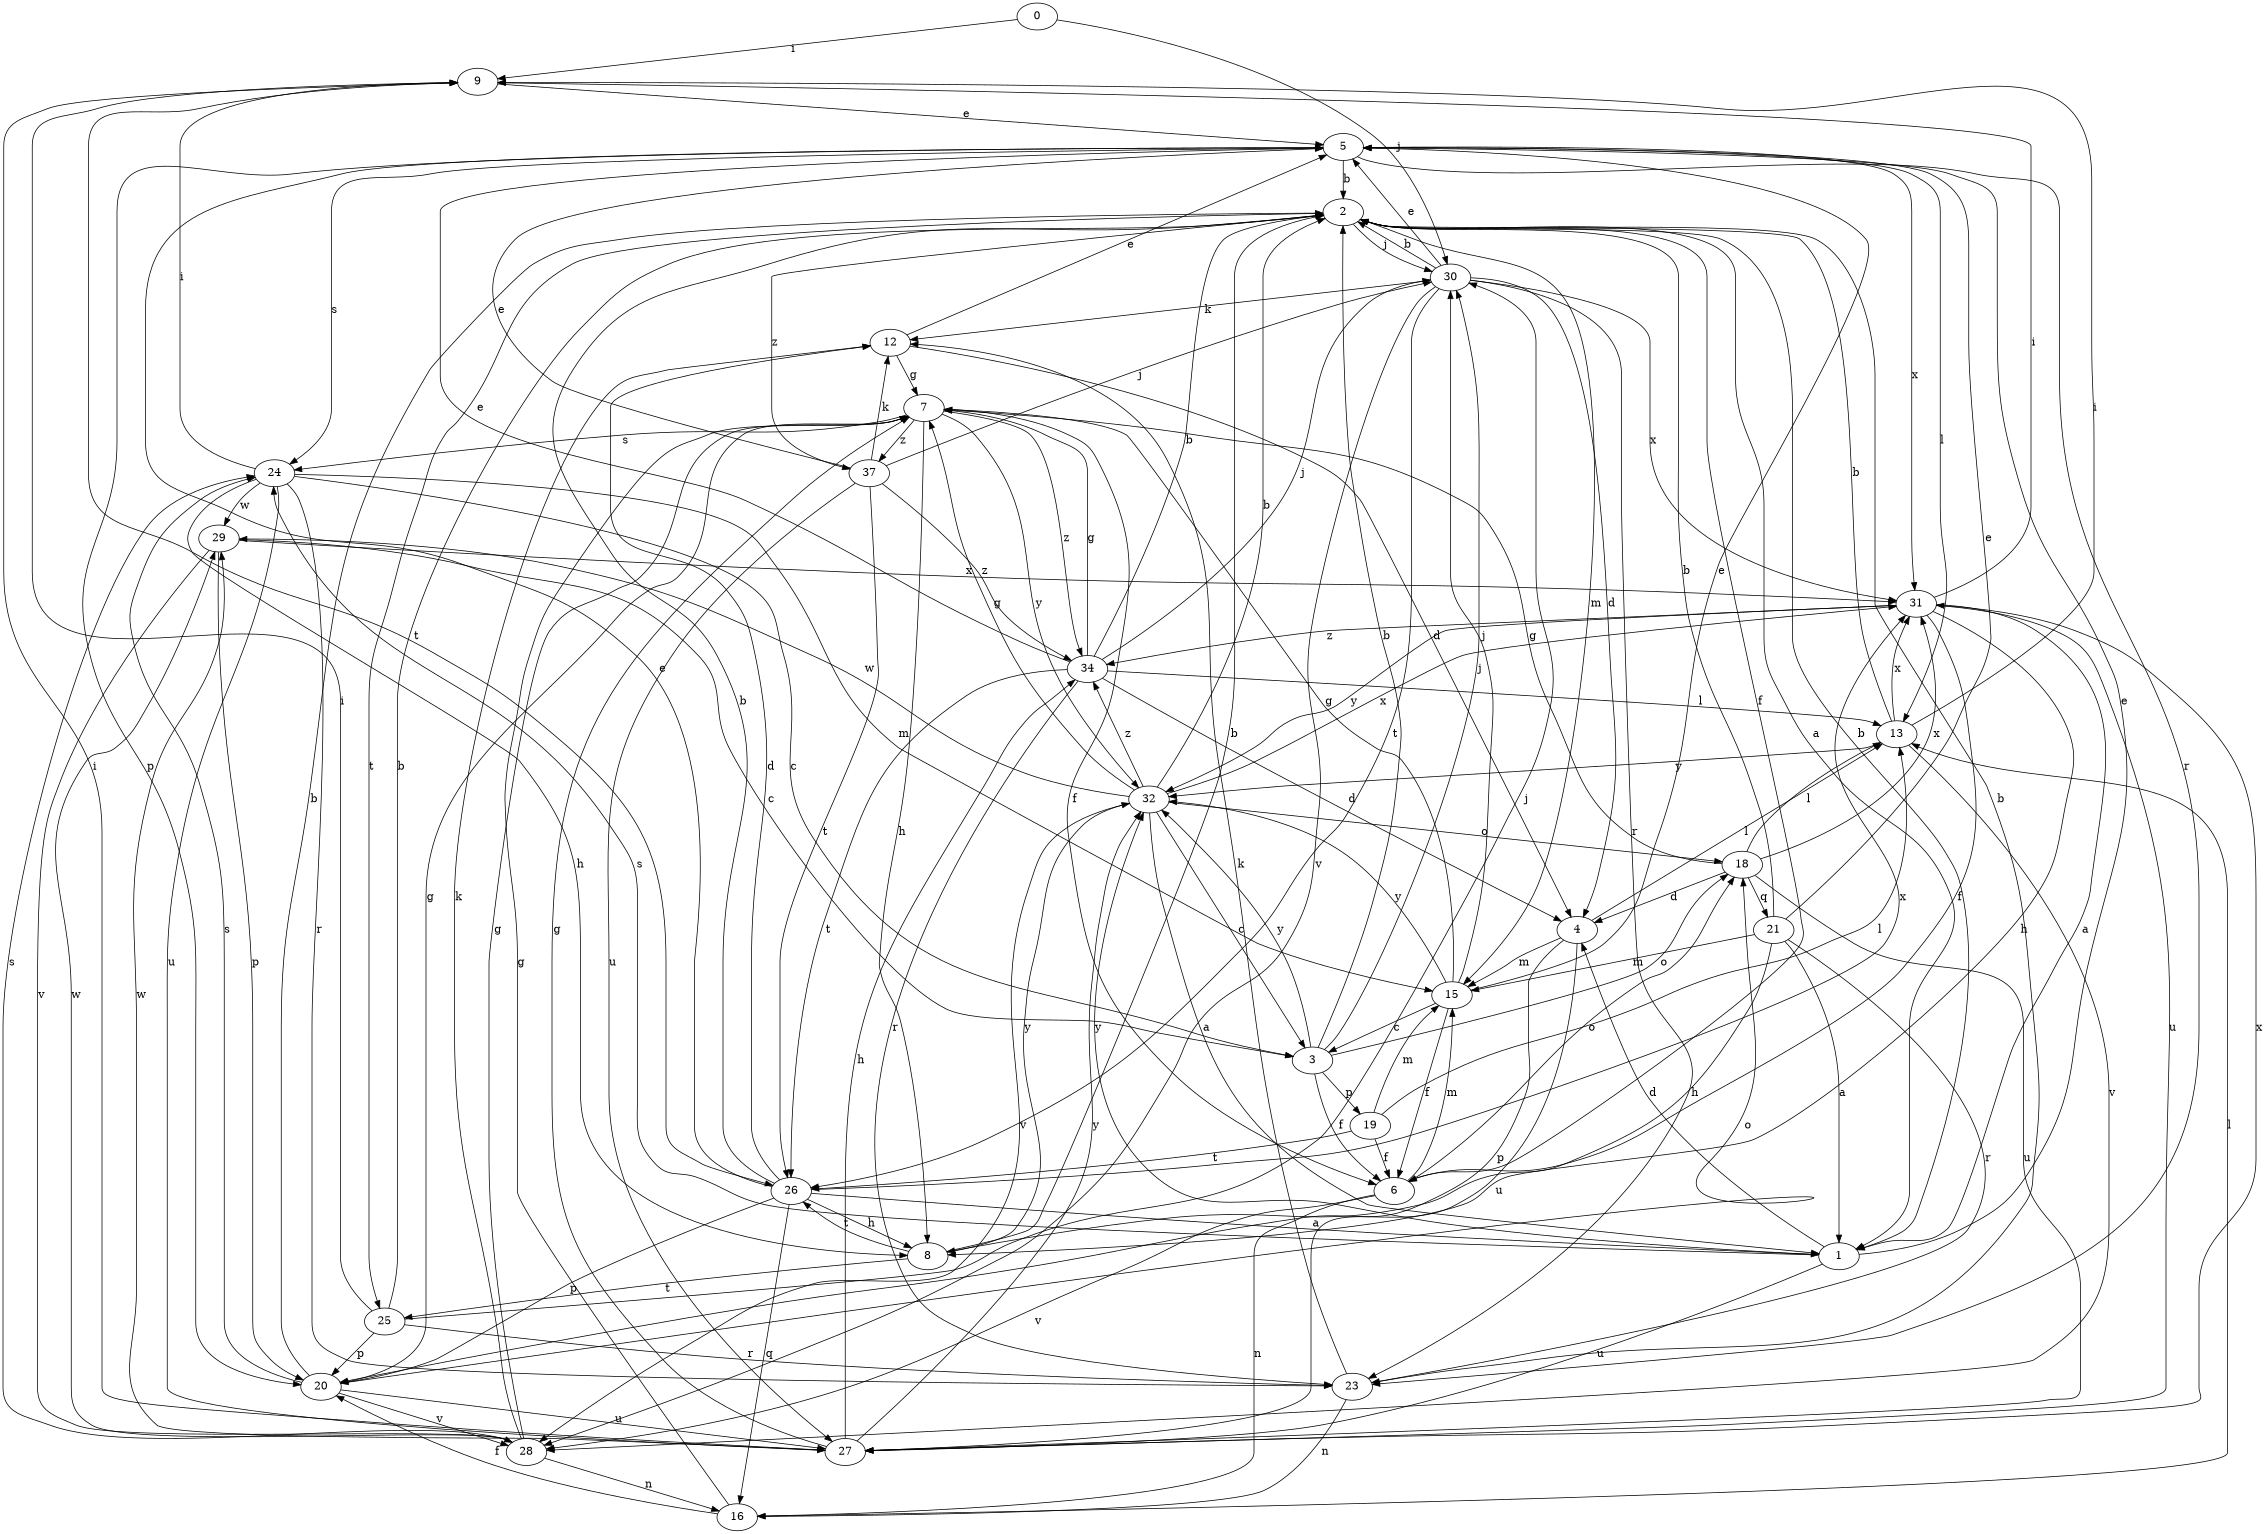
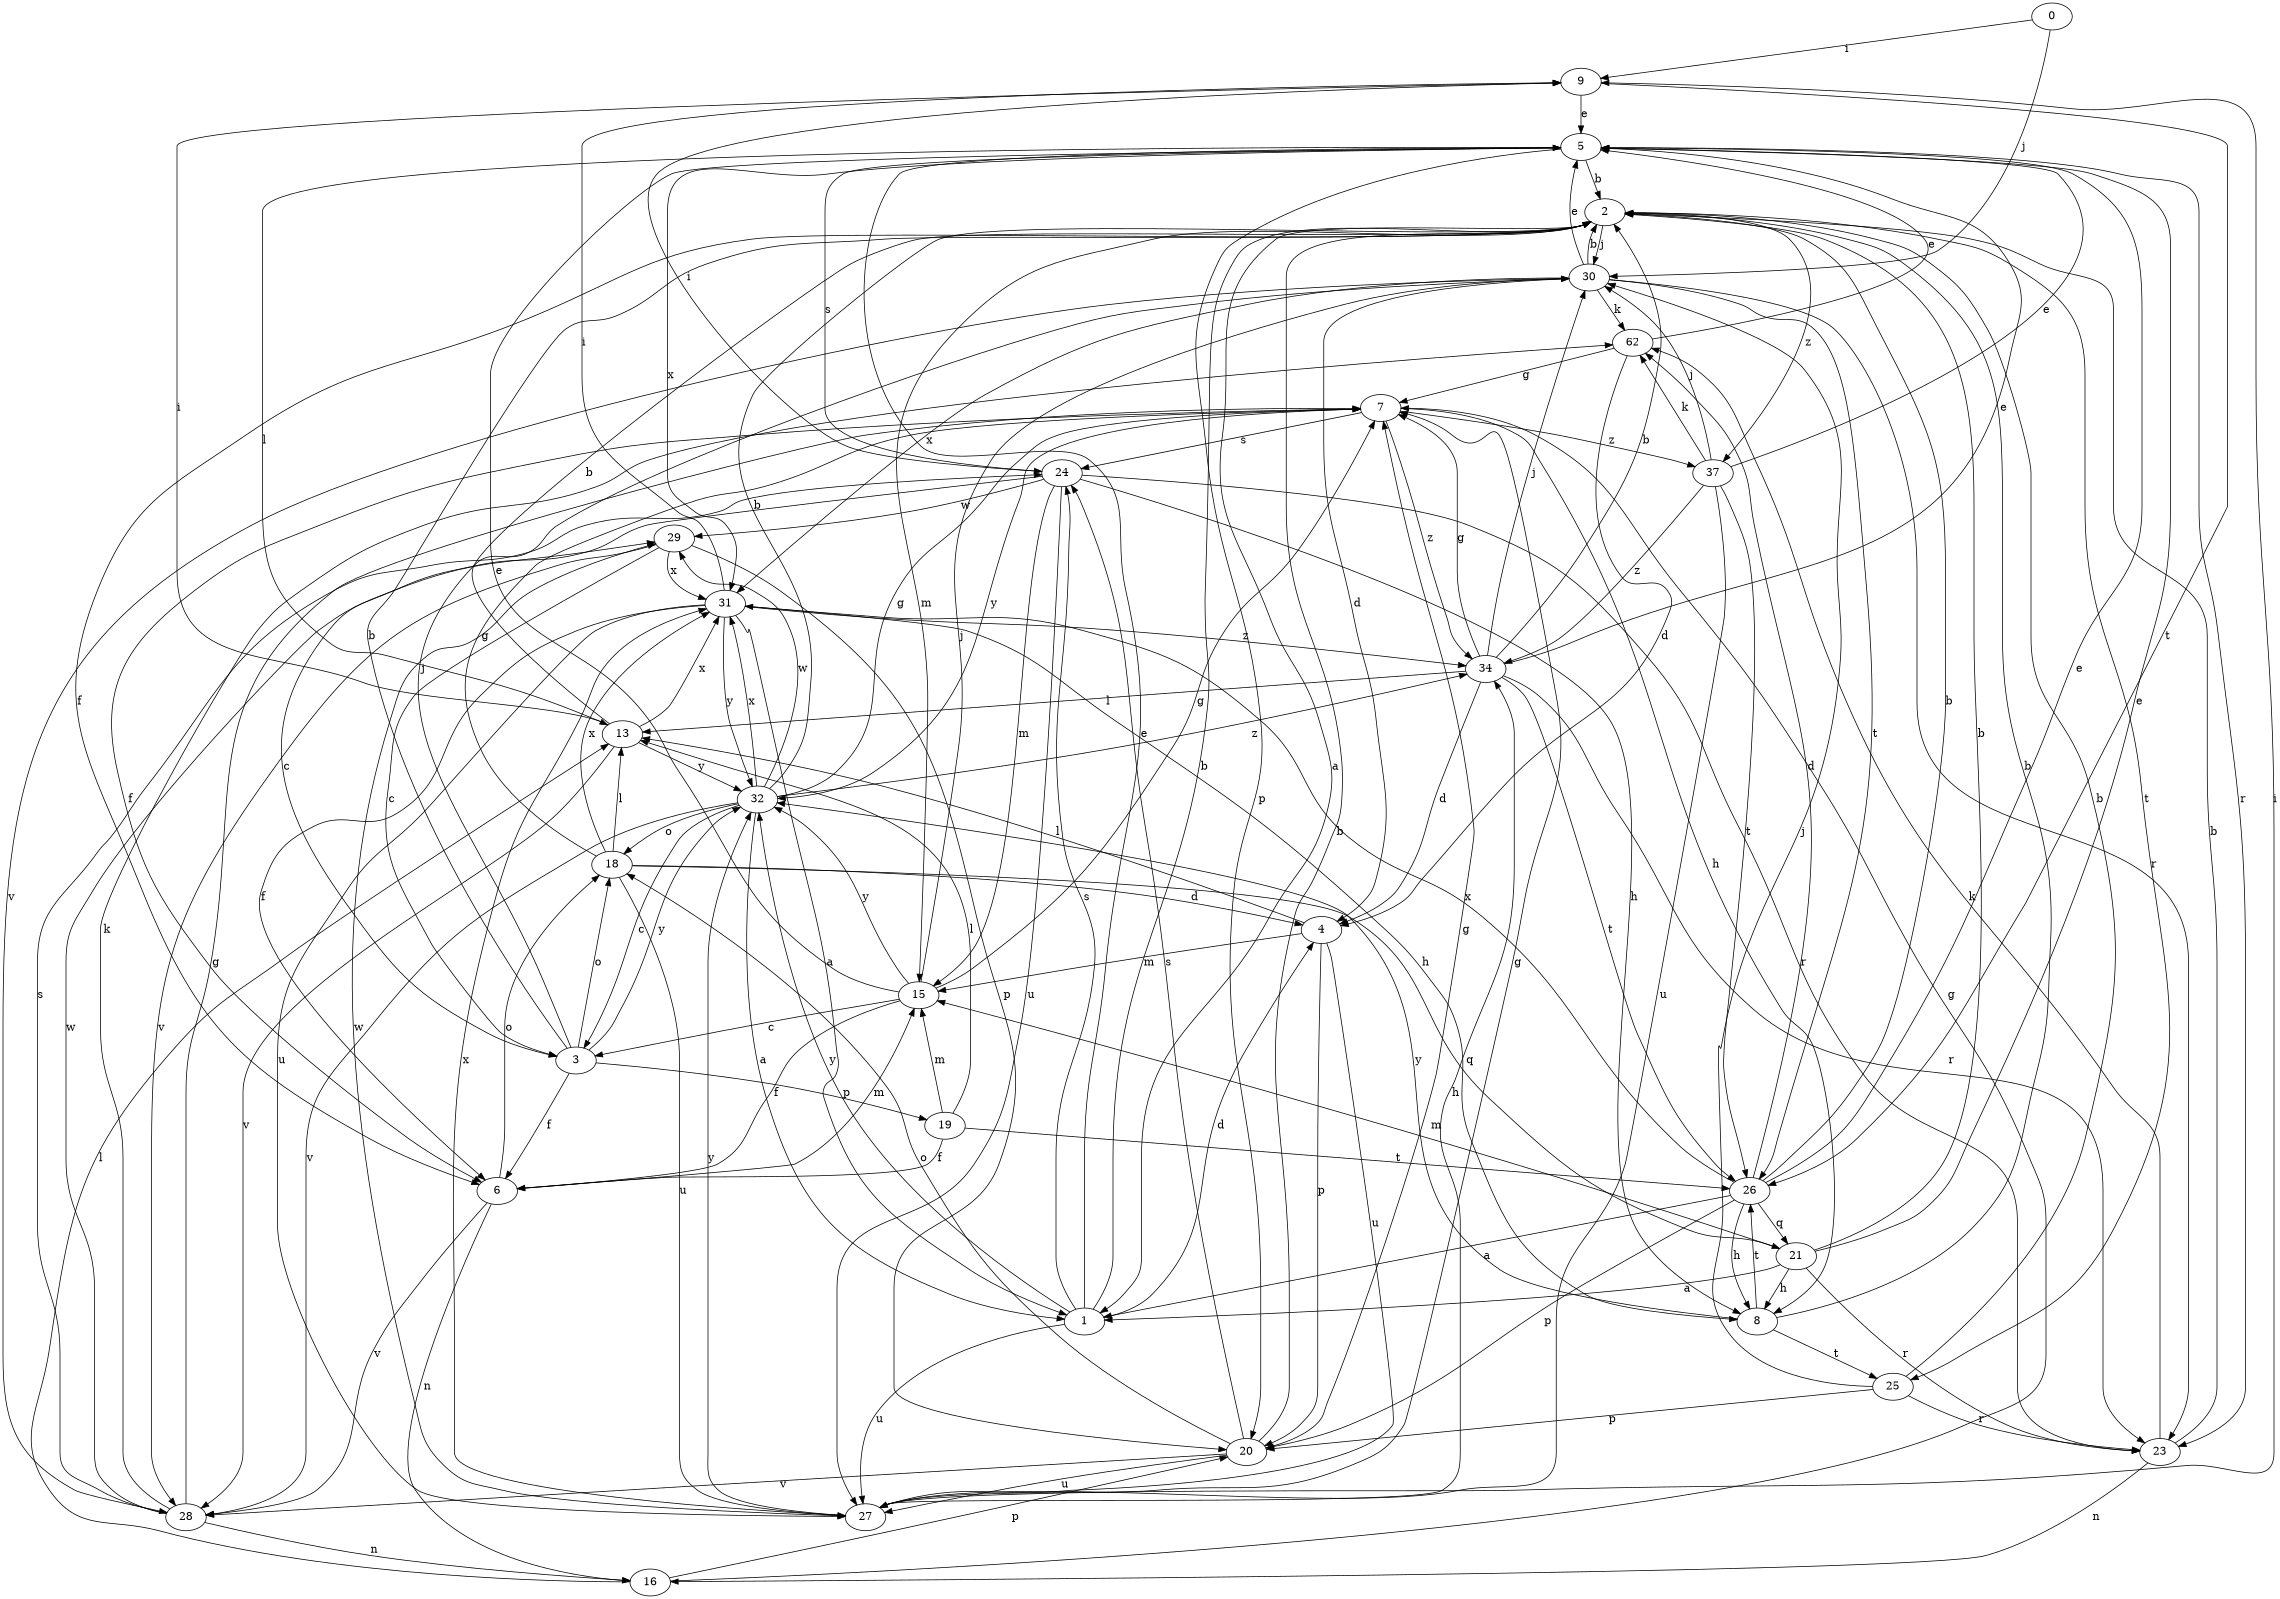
(890, 343) -> (1633, 343)
(67, 626) -> none
(765, 1350) -> (1771, 1221)
(497, 1452) -> (1016, 1517)
